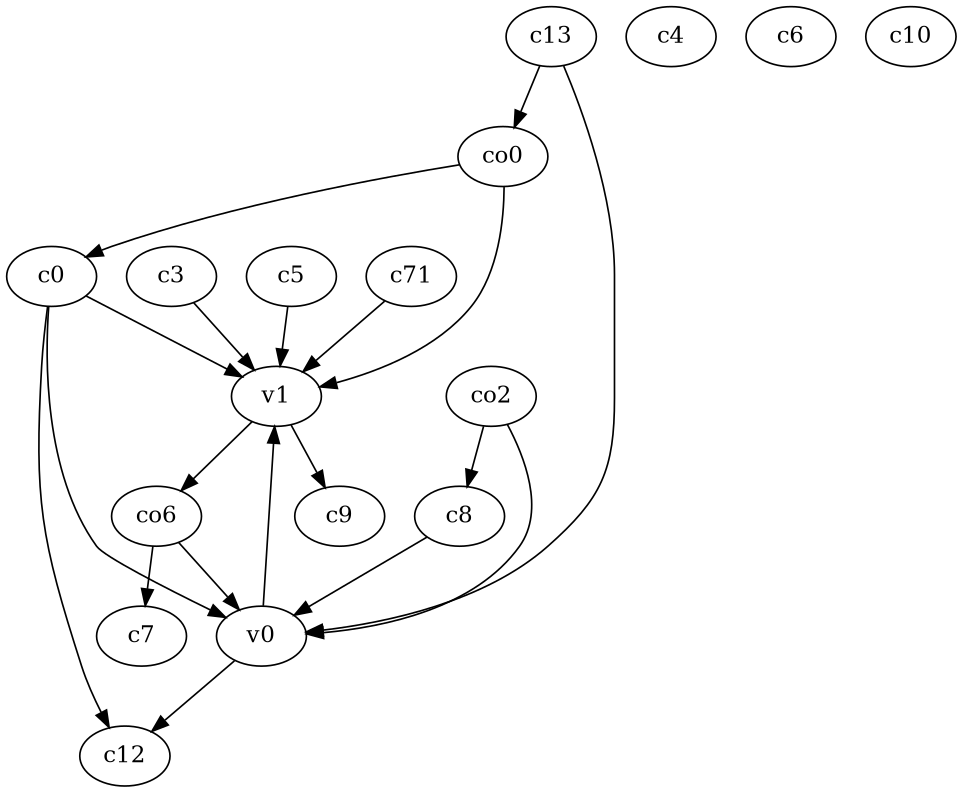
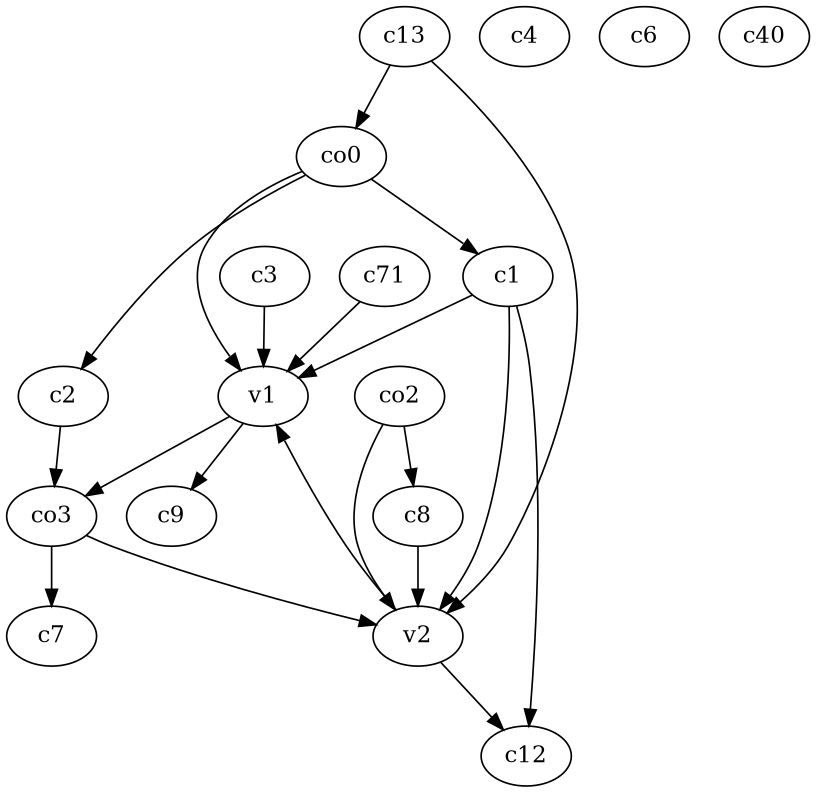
(911, 37) -> (764, 37)
(52, 276) -> (508, 276)
(291, 276) -> none
none -> (63, 396)
(157, 516) -> (52, 516)
(261, 636) -> (418, 636)
